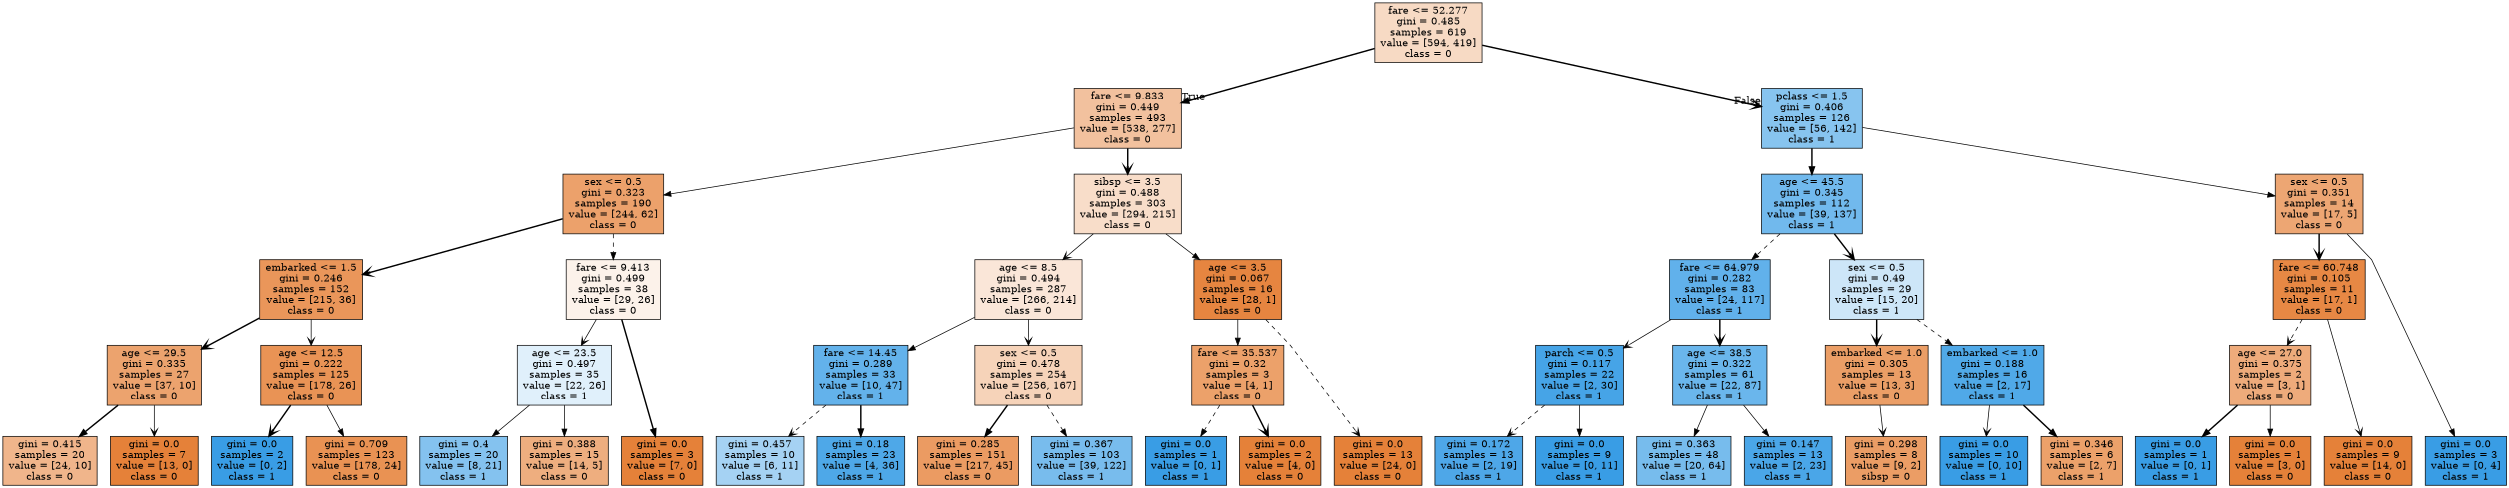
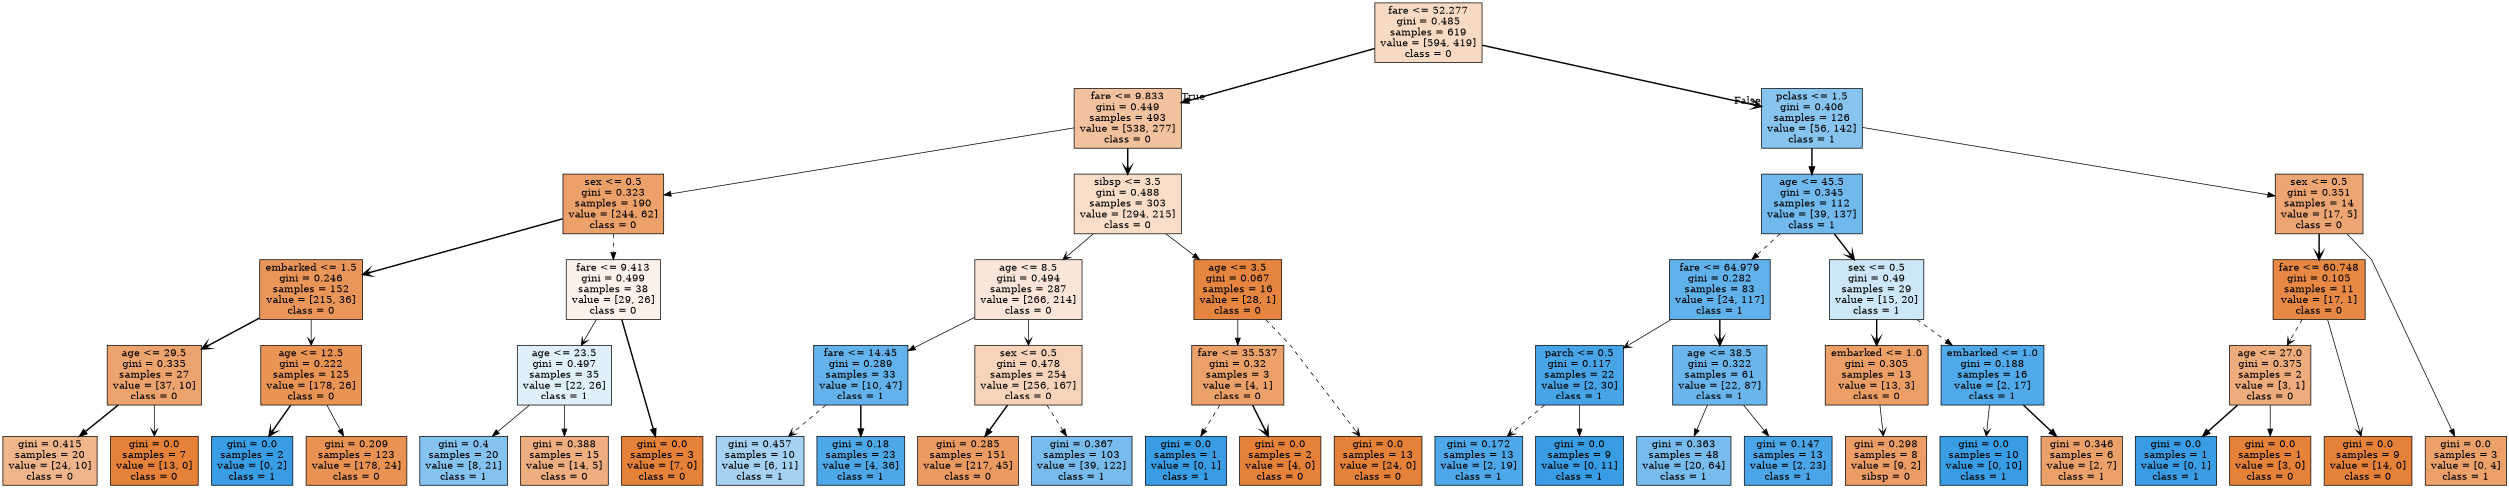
(356, 461) -> (356, 461)
(2466, 461) -> (2466, 461)
